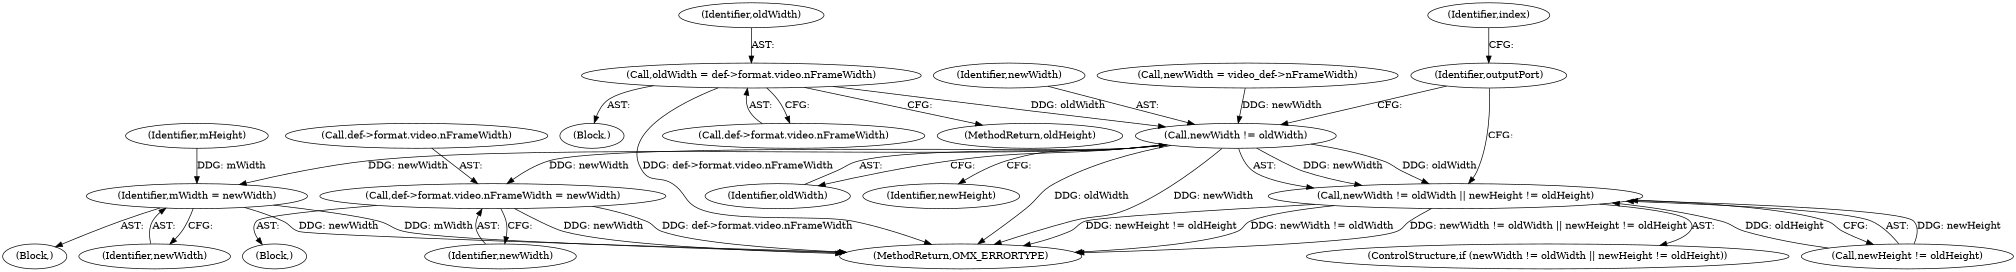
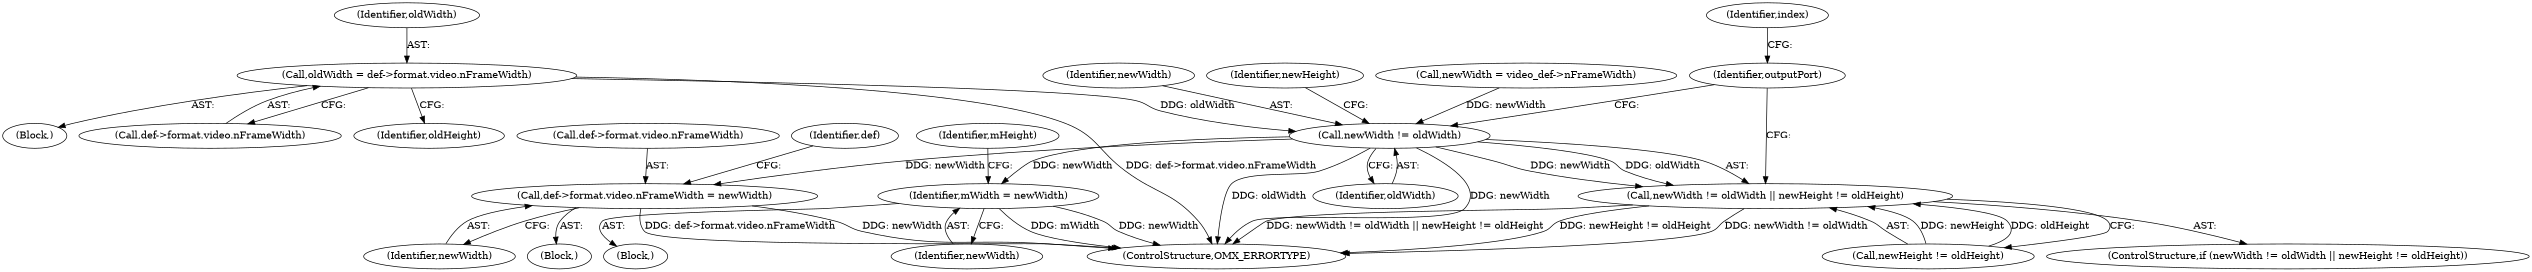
none -> (845, 136)
(1030, 136) -> (429, 136)
(1011, 160) -> (1334, 104)
(232, 166) -> (1002, 166)
(961, 256) -> (1216, 256)
